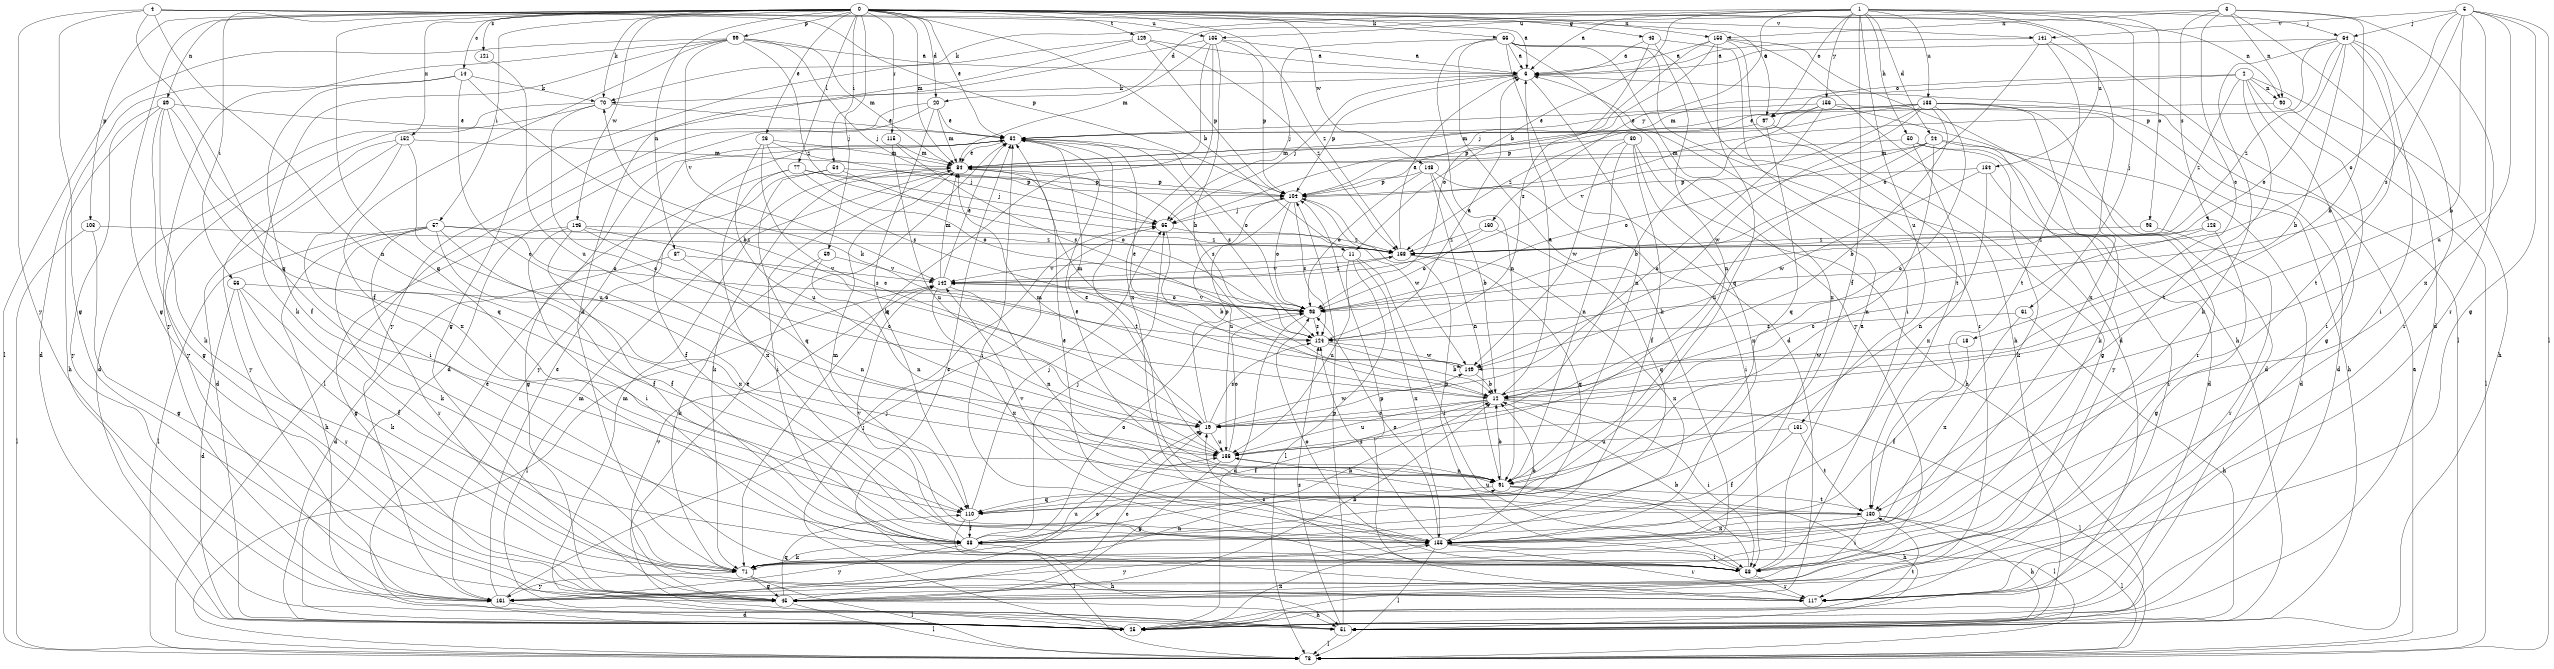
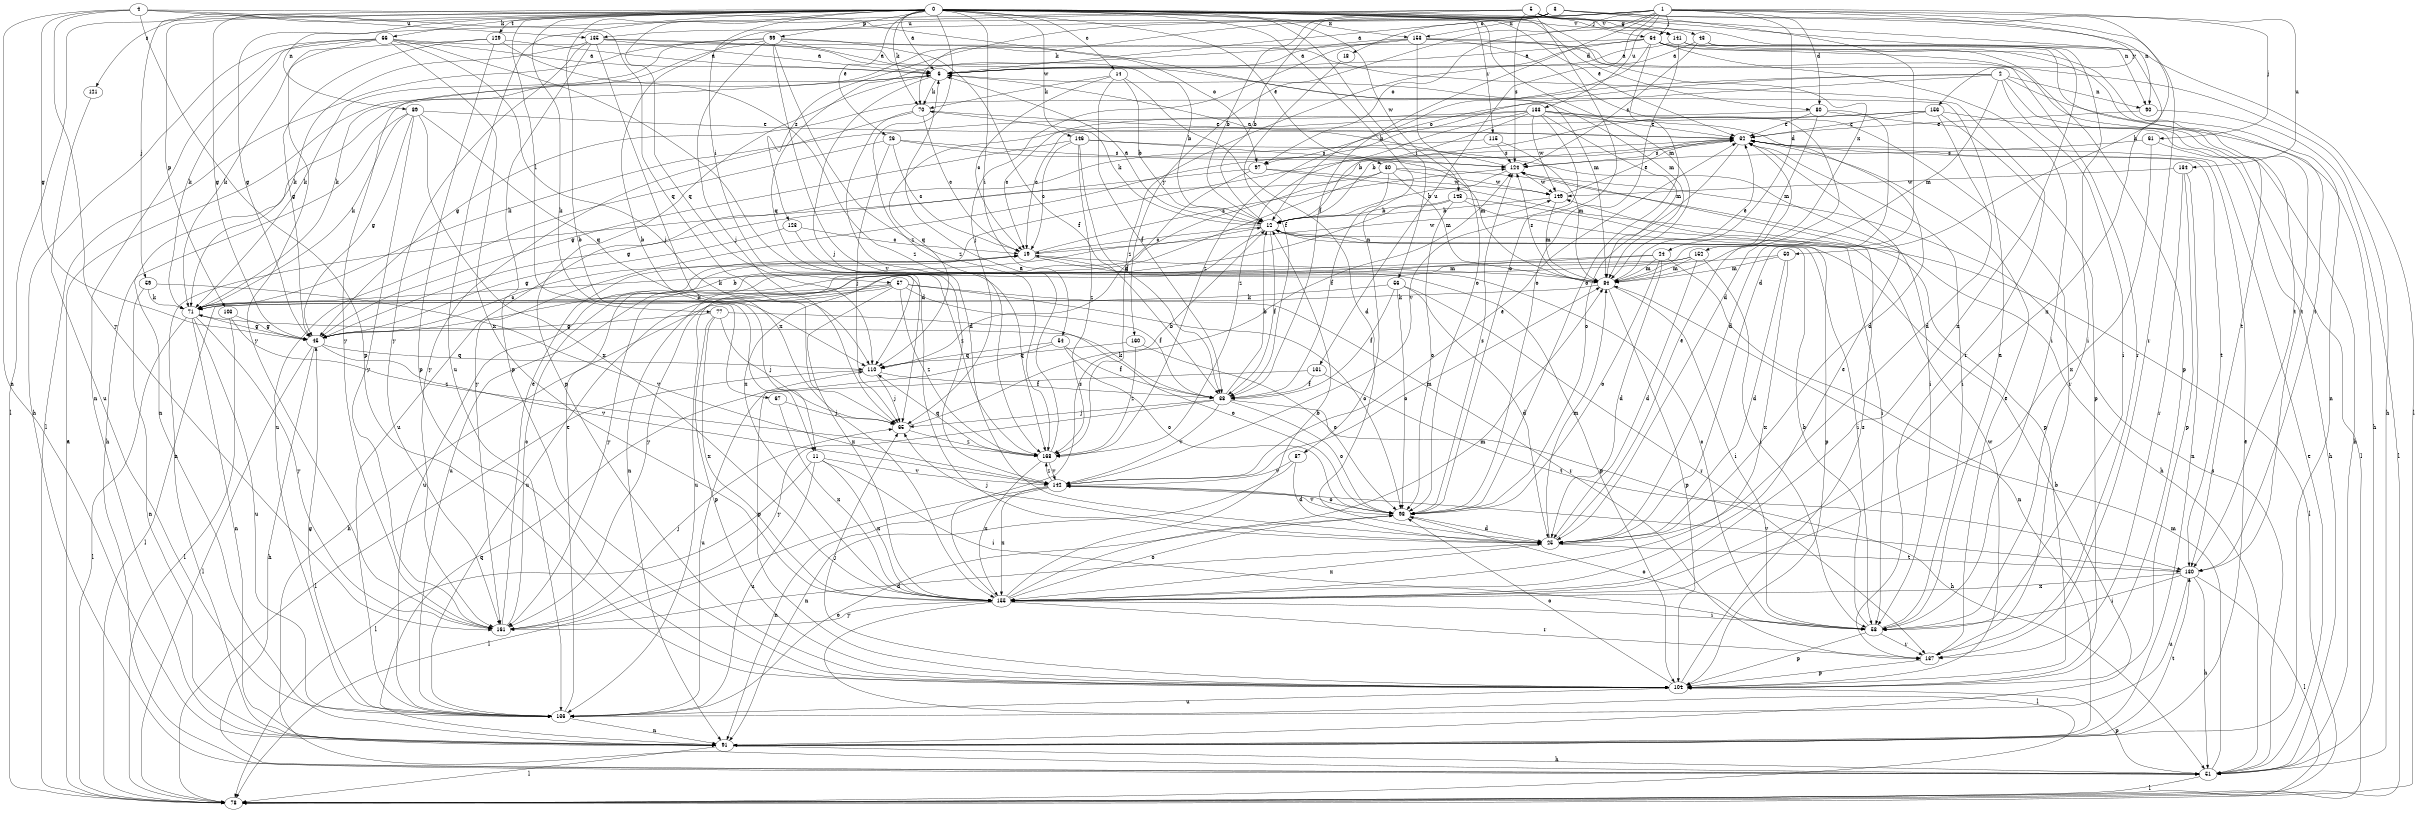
none -> (1182, 37)
(936, 103) -> (1819, 110)
(982, 147) -> (1722, 227)
(2149, 226) -> none
(1743, 357) -> (1393, 179)
none -> (778, 399)
(1813, 601) -> (1930, 659)
